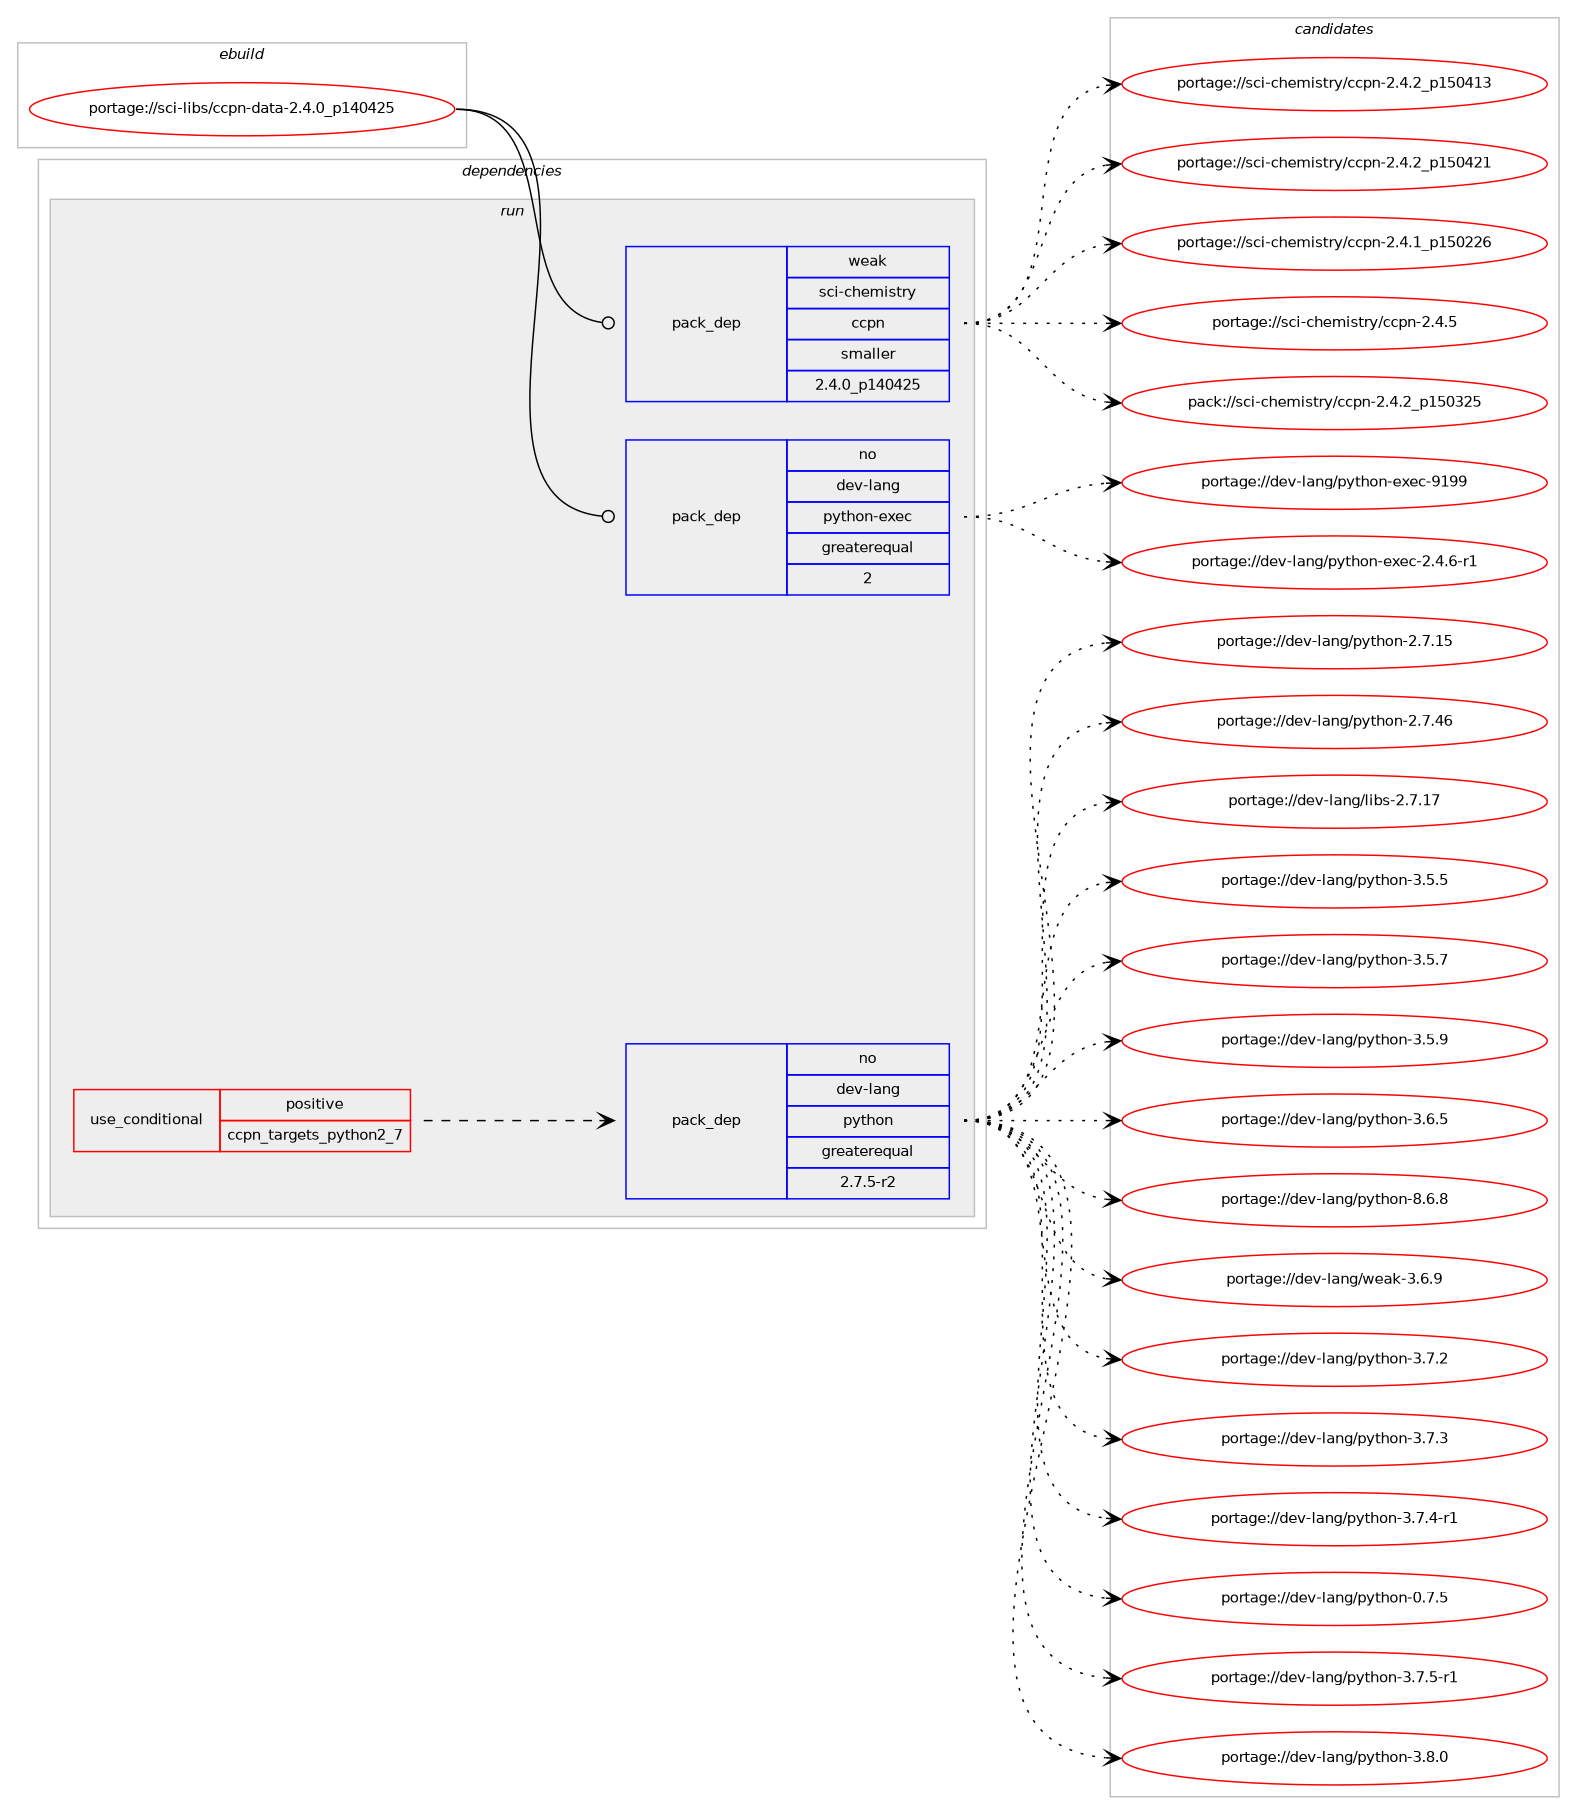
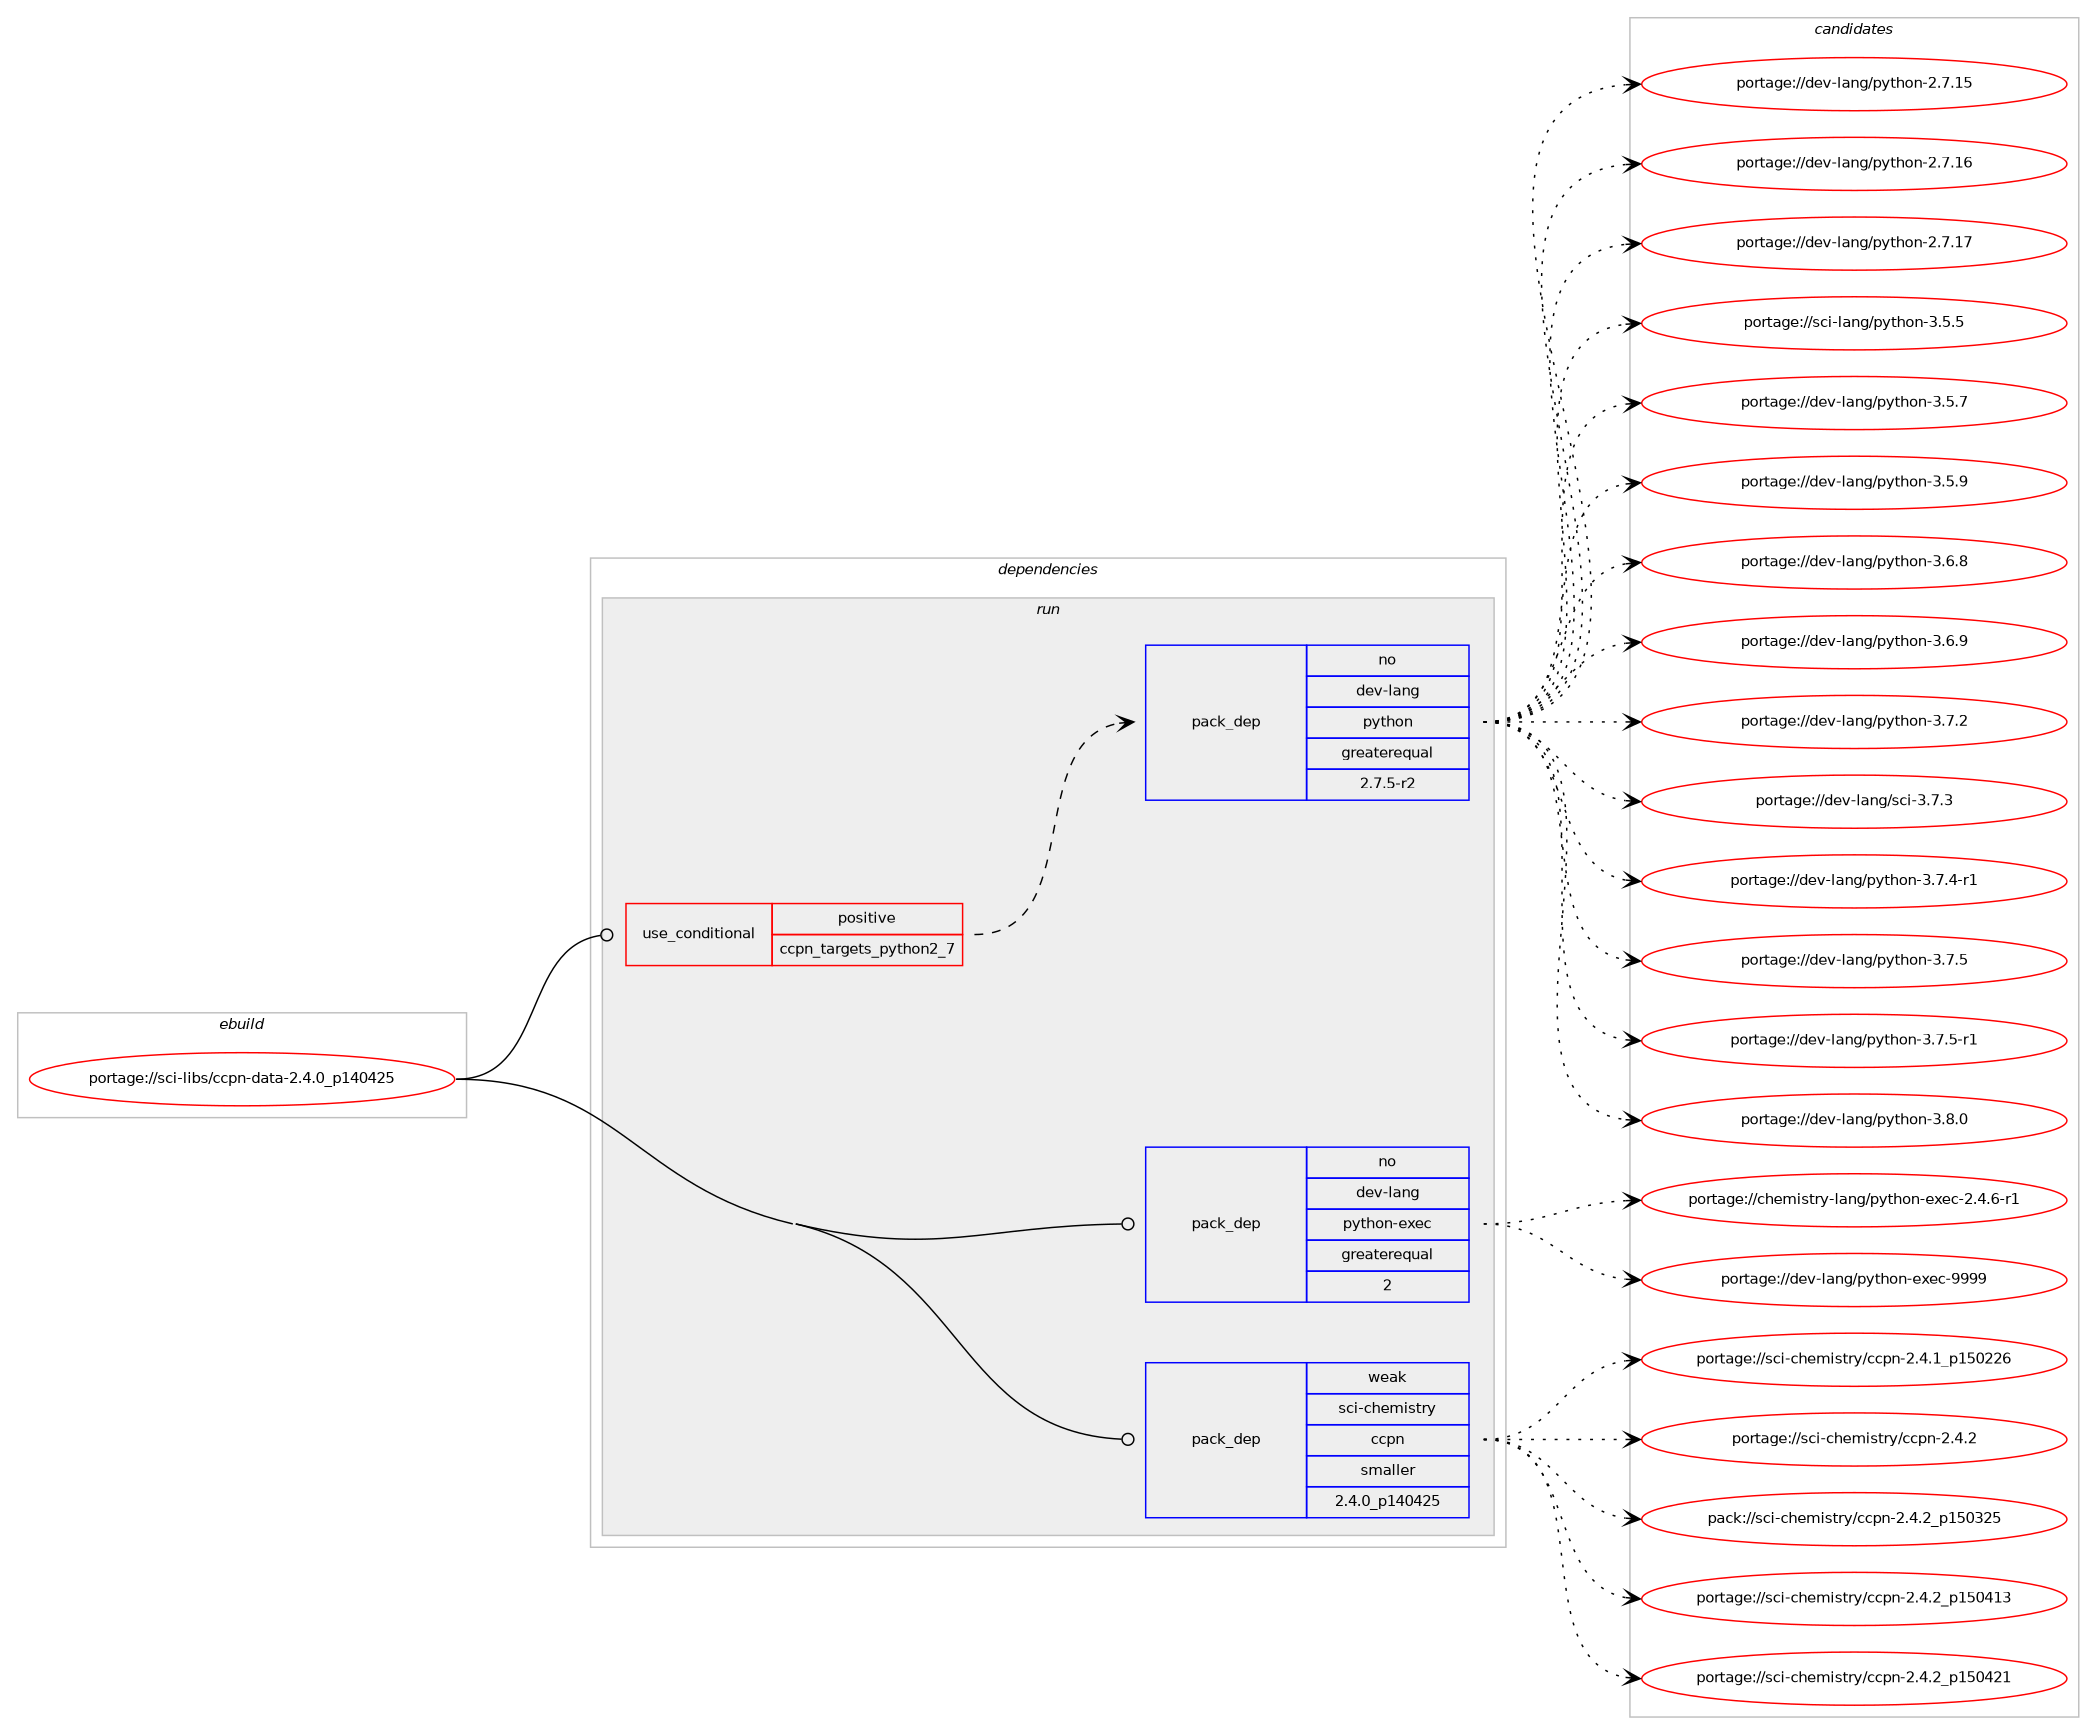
(1335, 323) -> (1854, 1439)
(1335, 483) -> (1854, 1280)
(1335, 563) -> (1854, 1200)
(1335, 722) -> (1854, 164)
(1335, 802) -> (1854, 244)
(1335, 881) -> (1854, 323)
none -> (532, 1012)
(1335, 1121) -> none
(1335, 1200) -> (1854, 563)
(1335, 1280) -> (1854, 642)
(1335, 1439) -> (1854, 802)
(1335, 1599) -> (1854, 961)
